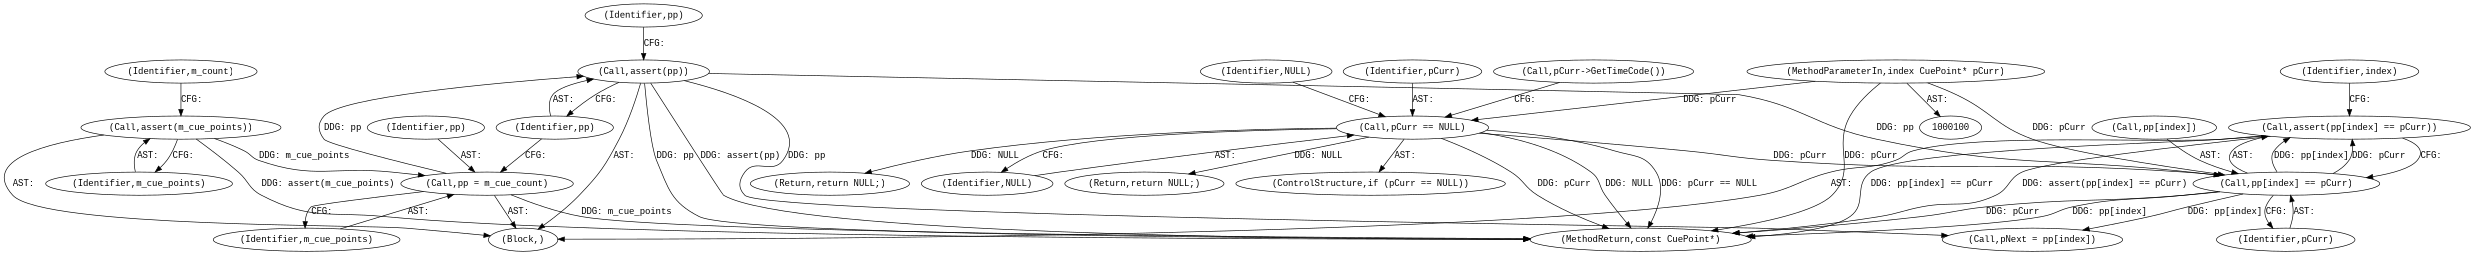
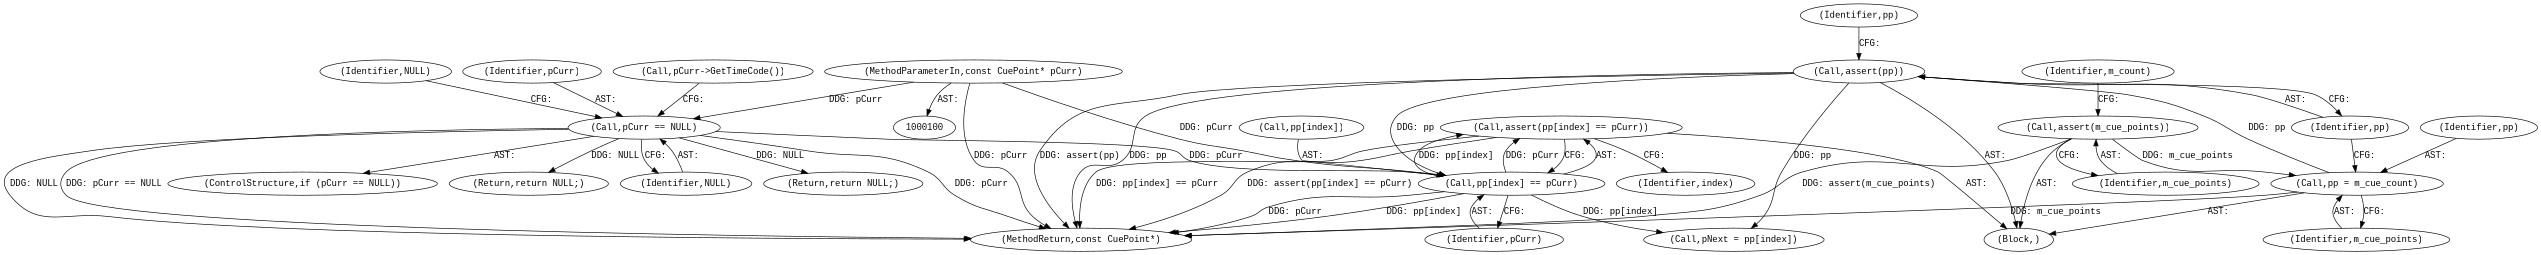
(1896, 72) -> (973, 72)
(2350, 96) -> (1629, 152)
